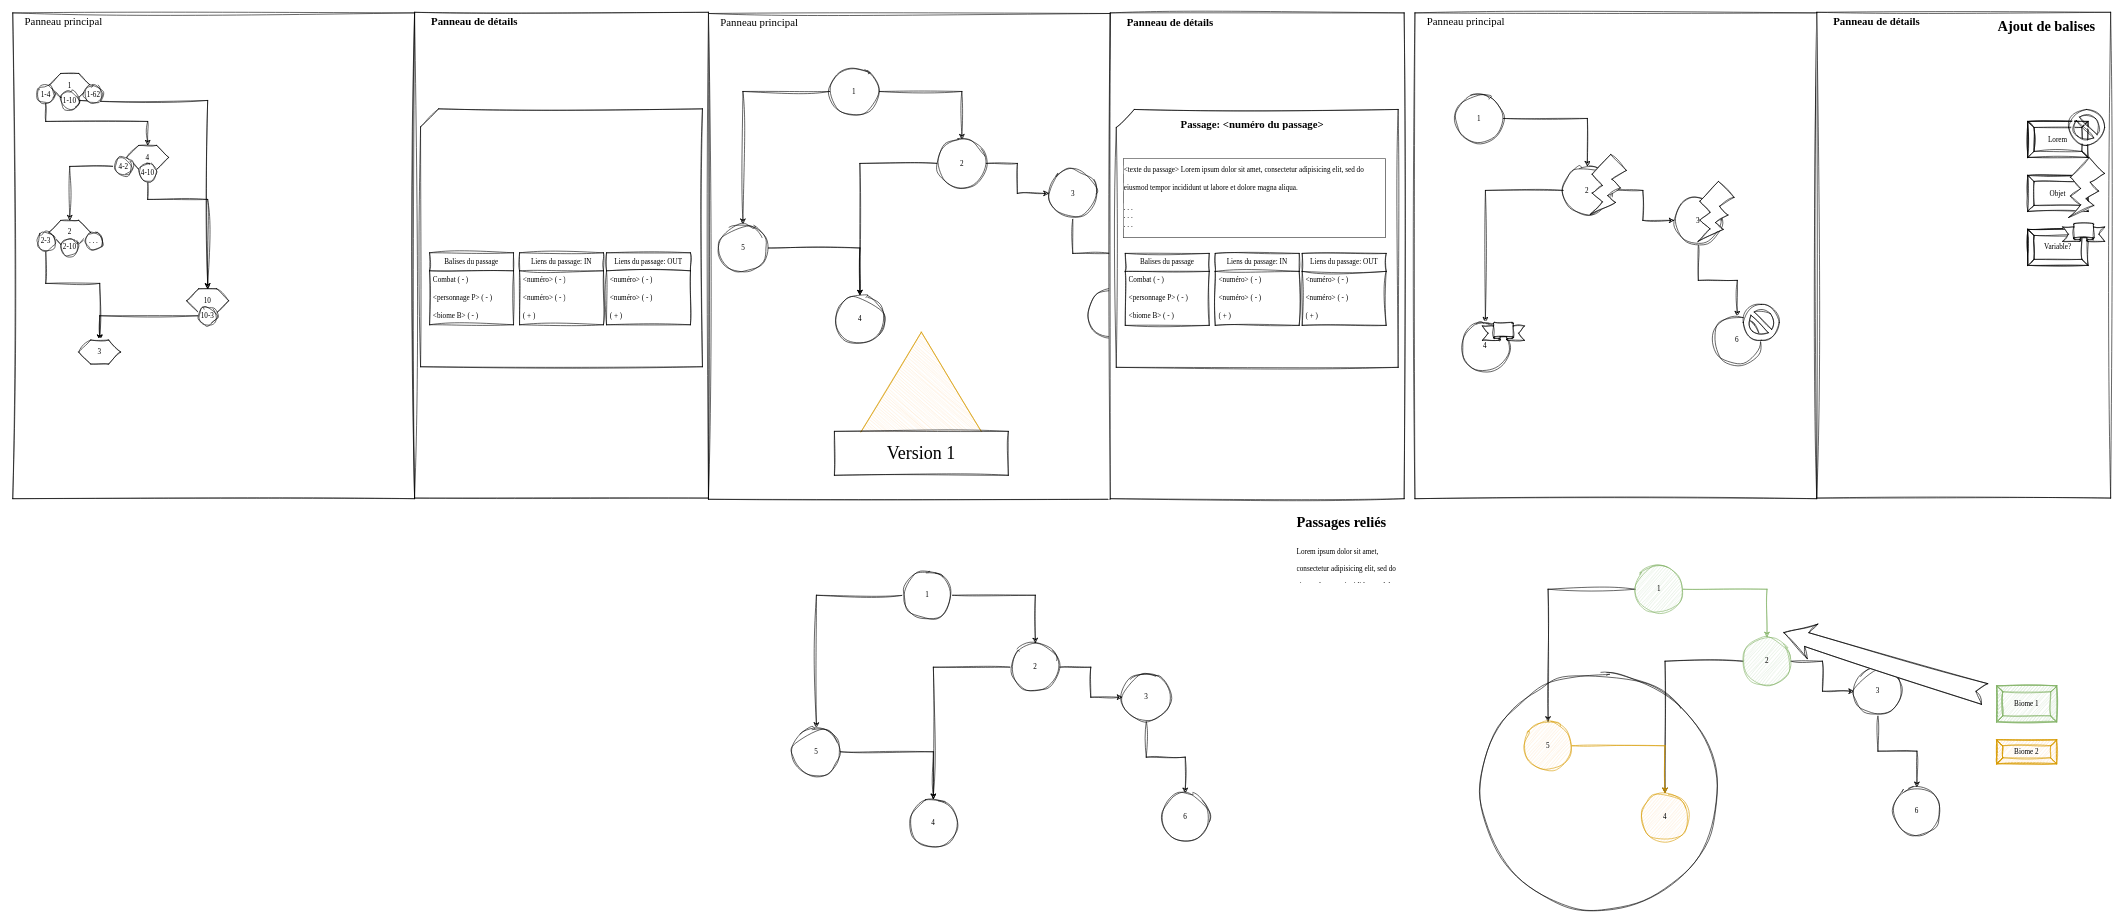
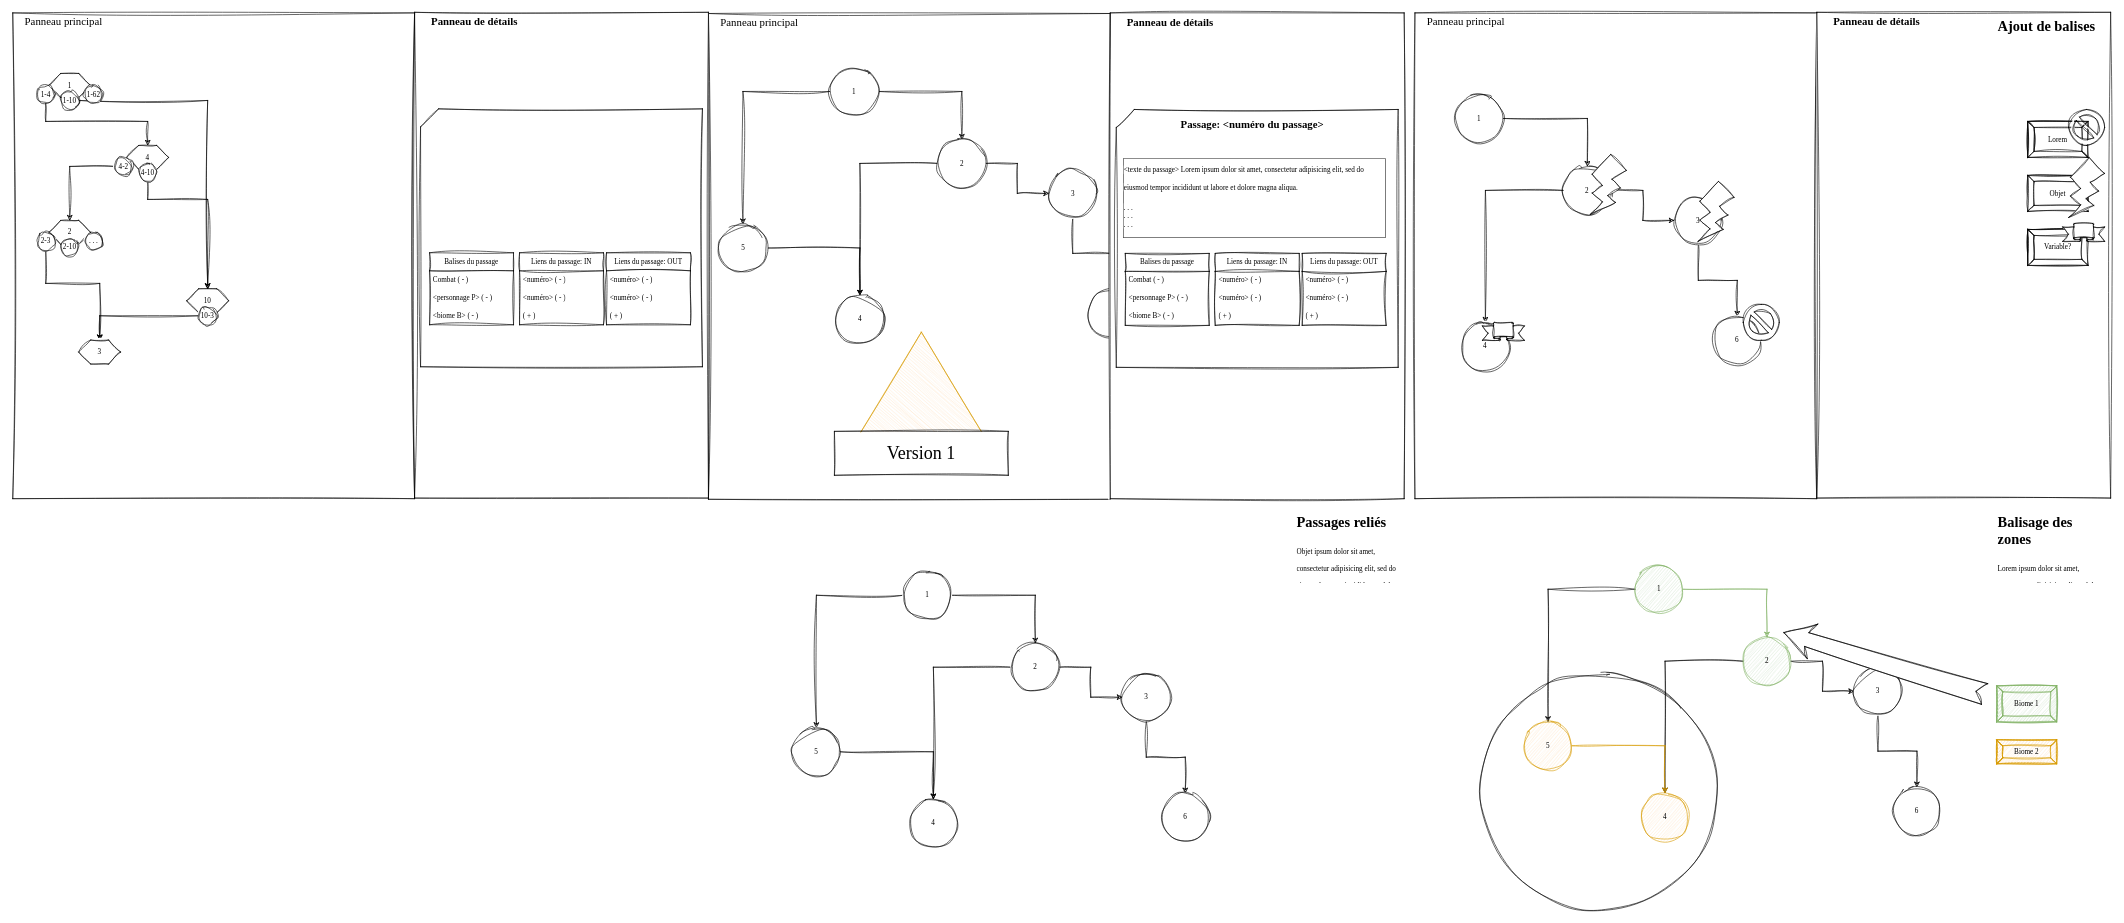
(1350, 536) -> (1350, 536)
none -> (2051, 546)
